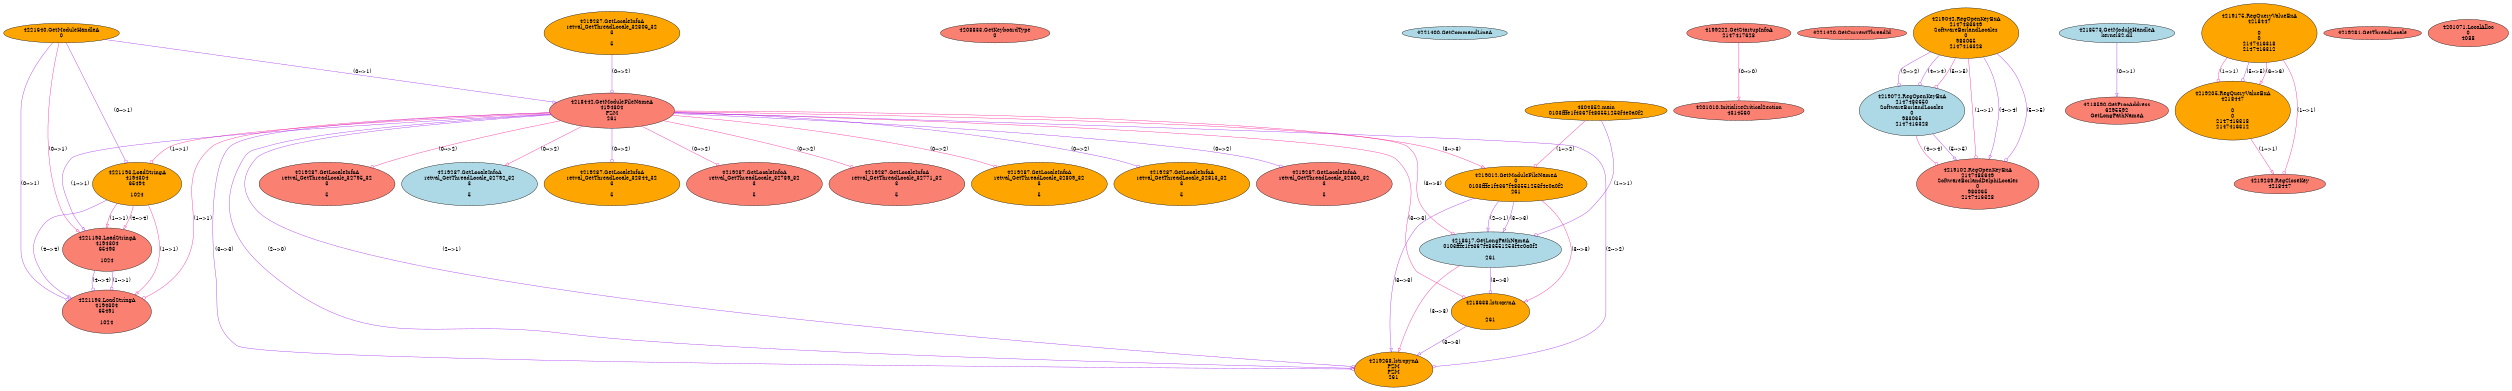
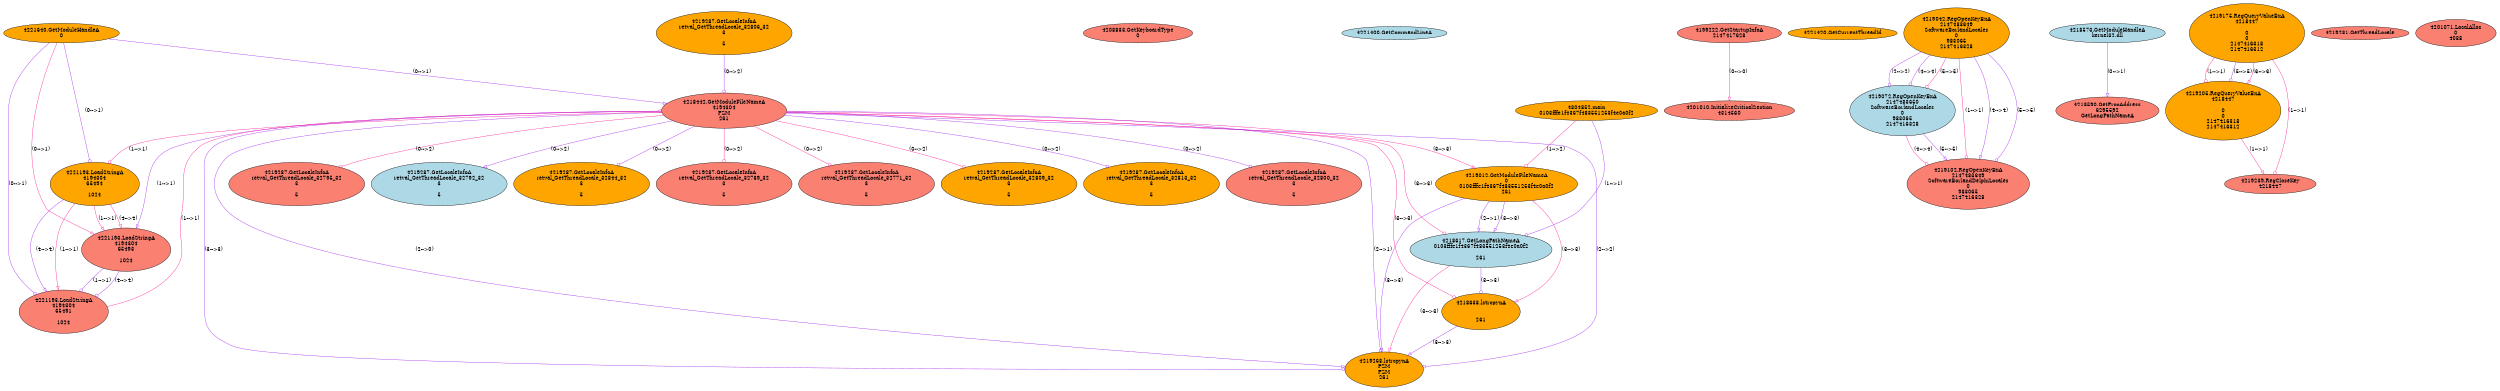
(1852, 33) -> (1843, 33)
(240, 137) -> (208, 143)
(545, 145) -> (579, 141)
